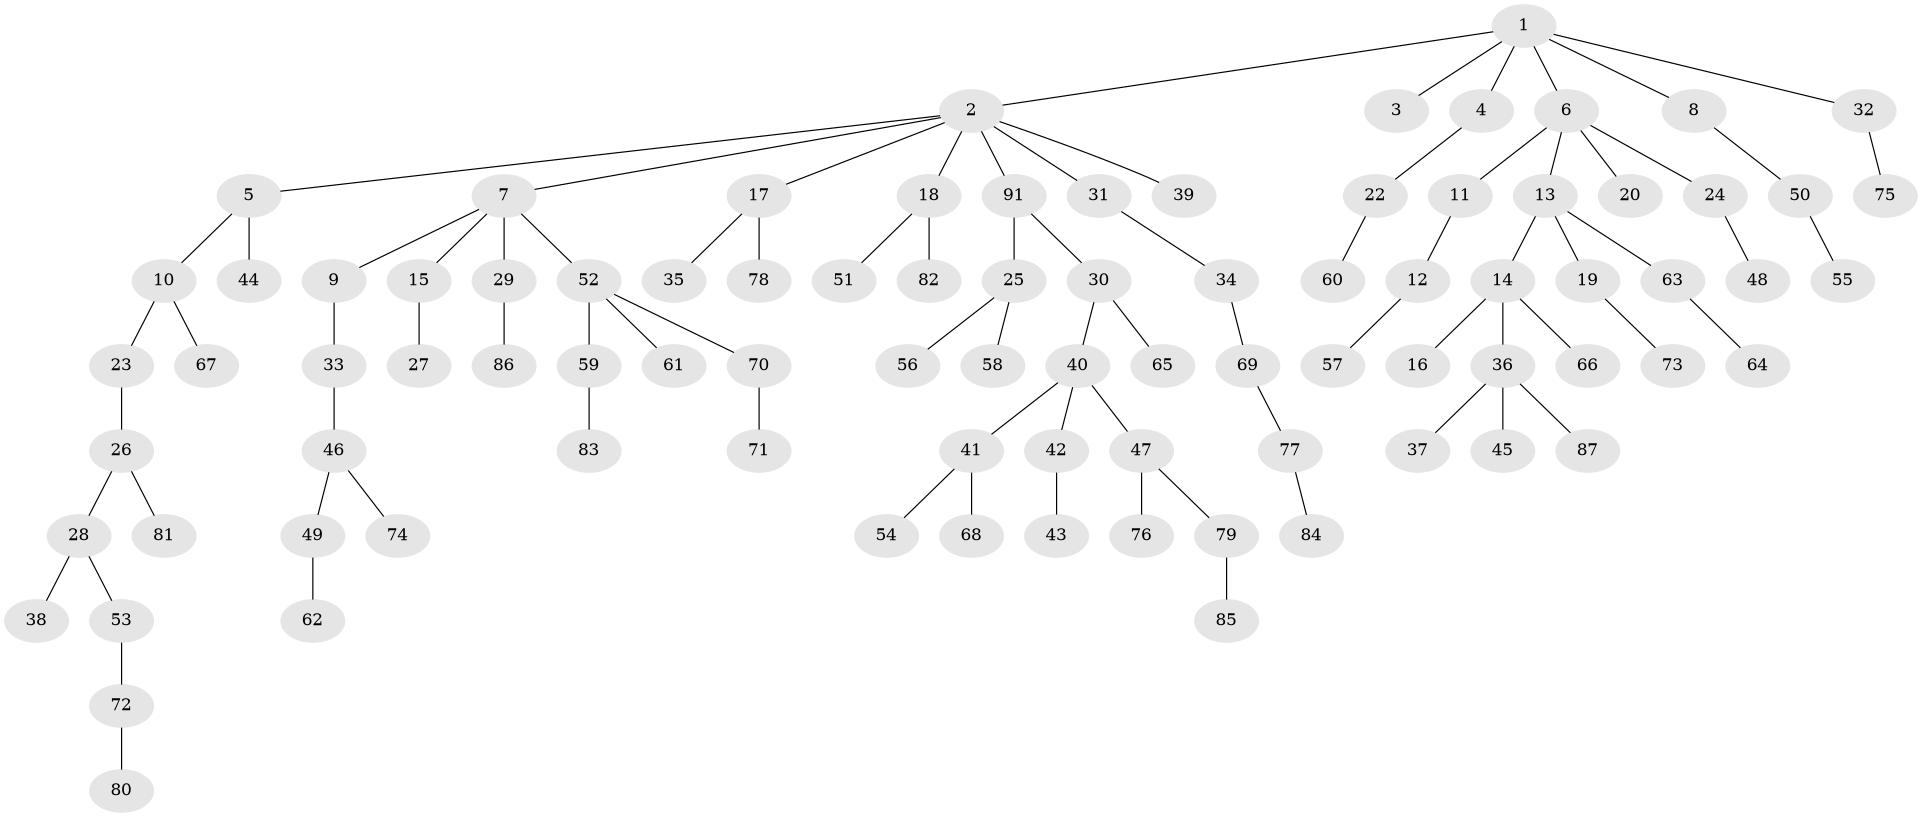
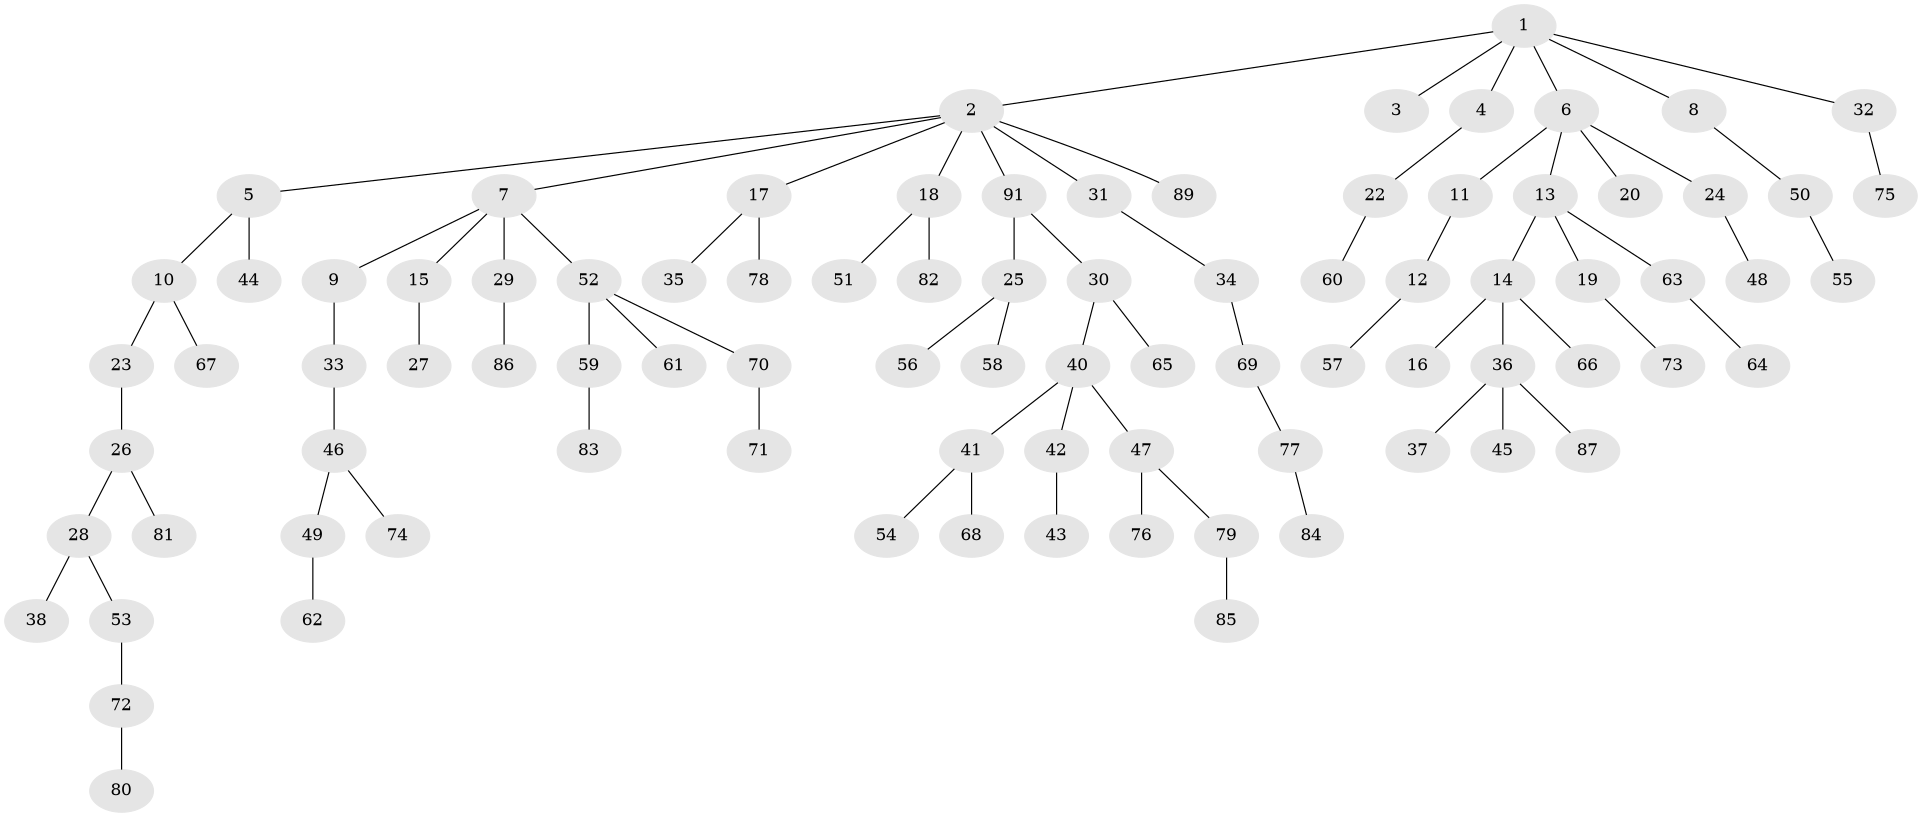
(1184, 196) -> (1184, 196)
